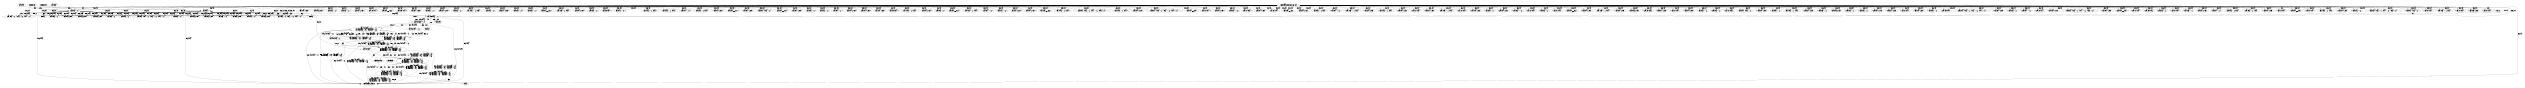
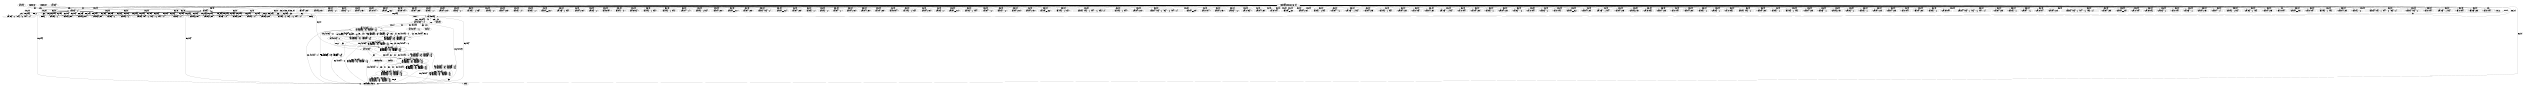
none -> (634, 11)
(390, 61) -> (390, 61)
